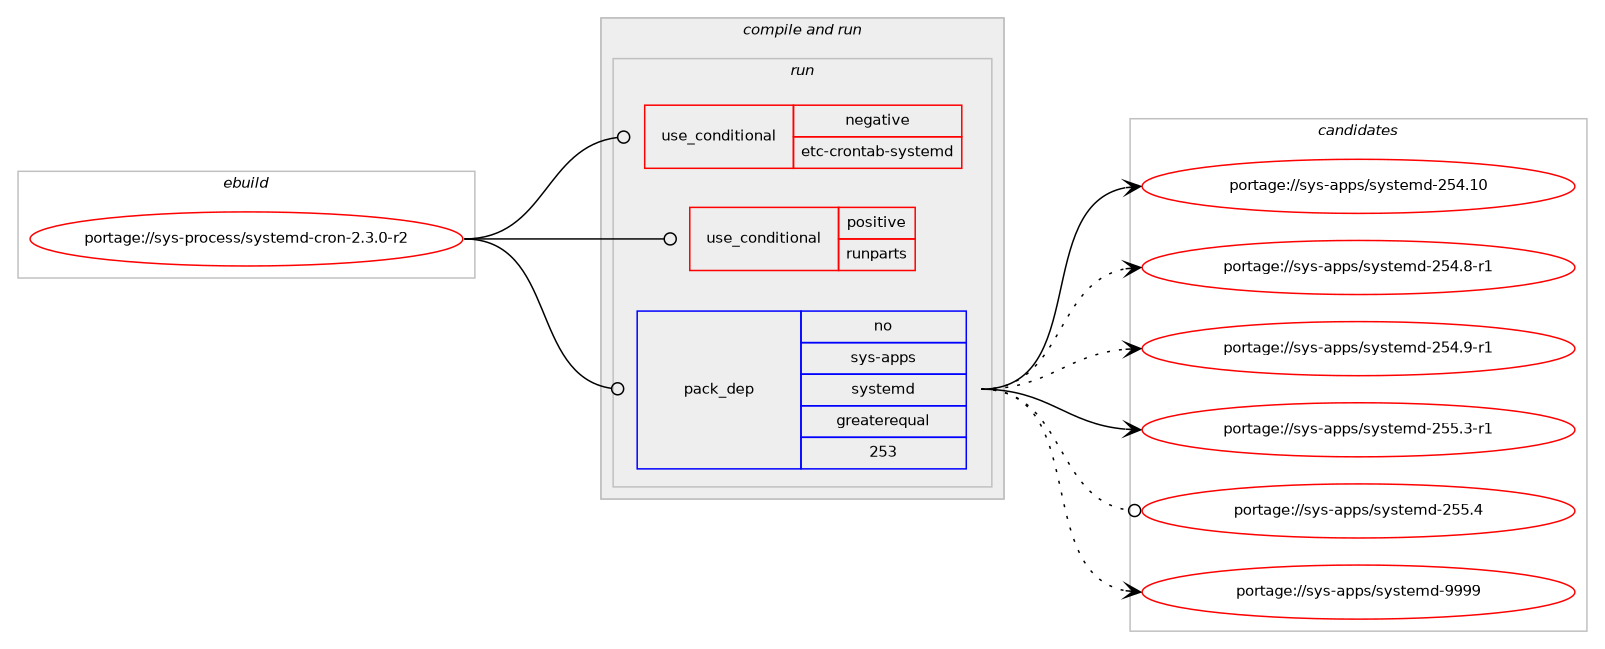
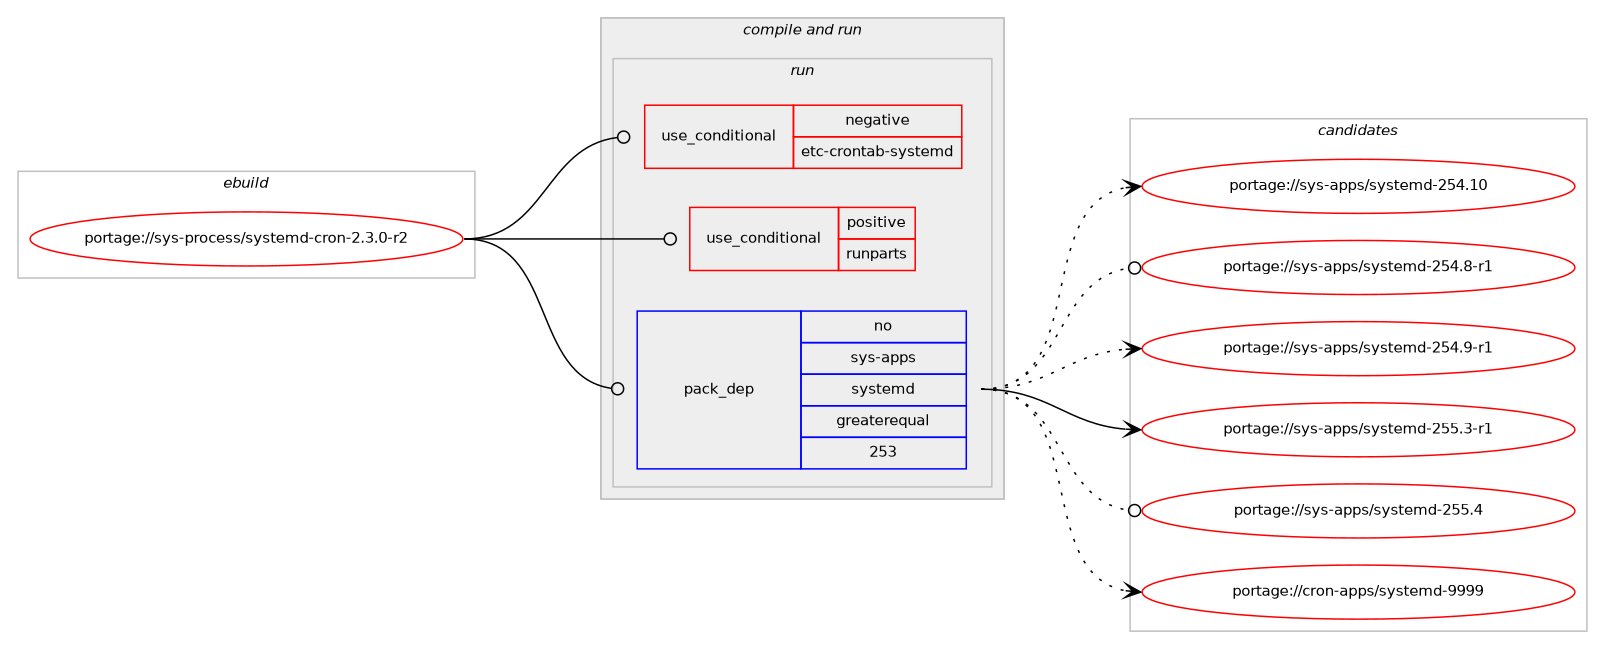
(1059, 295) -> (1059, 295)
(1060, 331) -> (1060, 331)
(1359, 592) -> (1359, 592)
